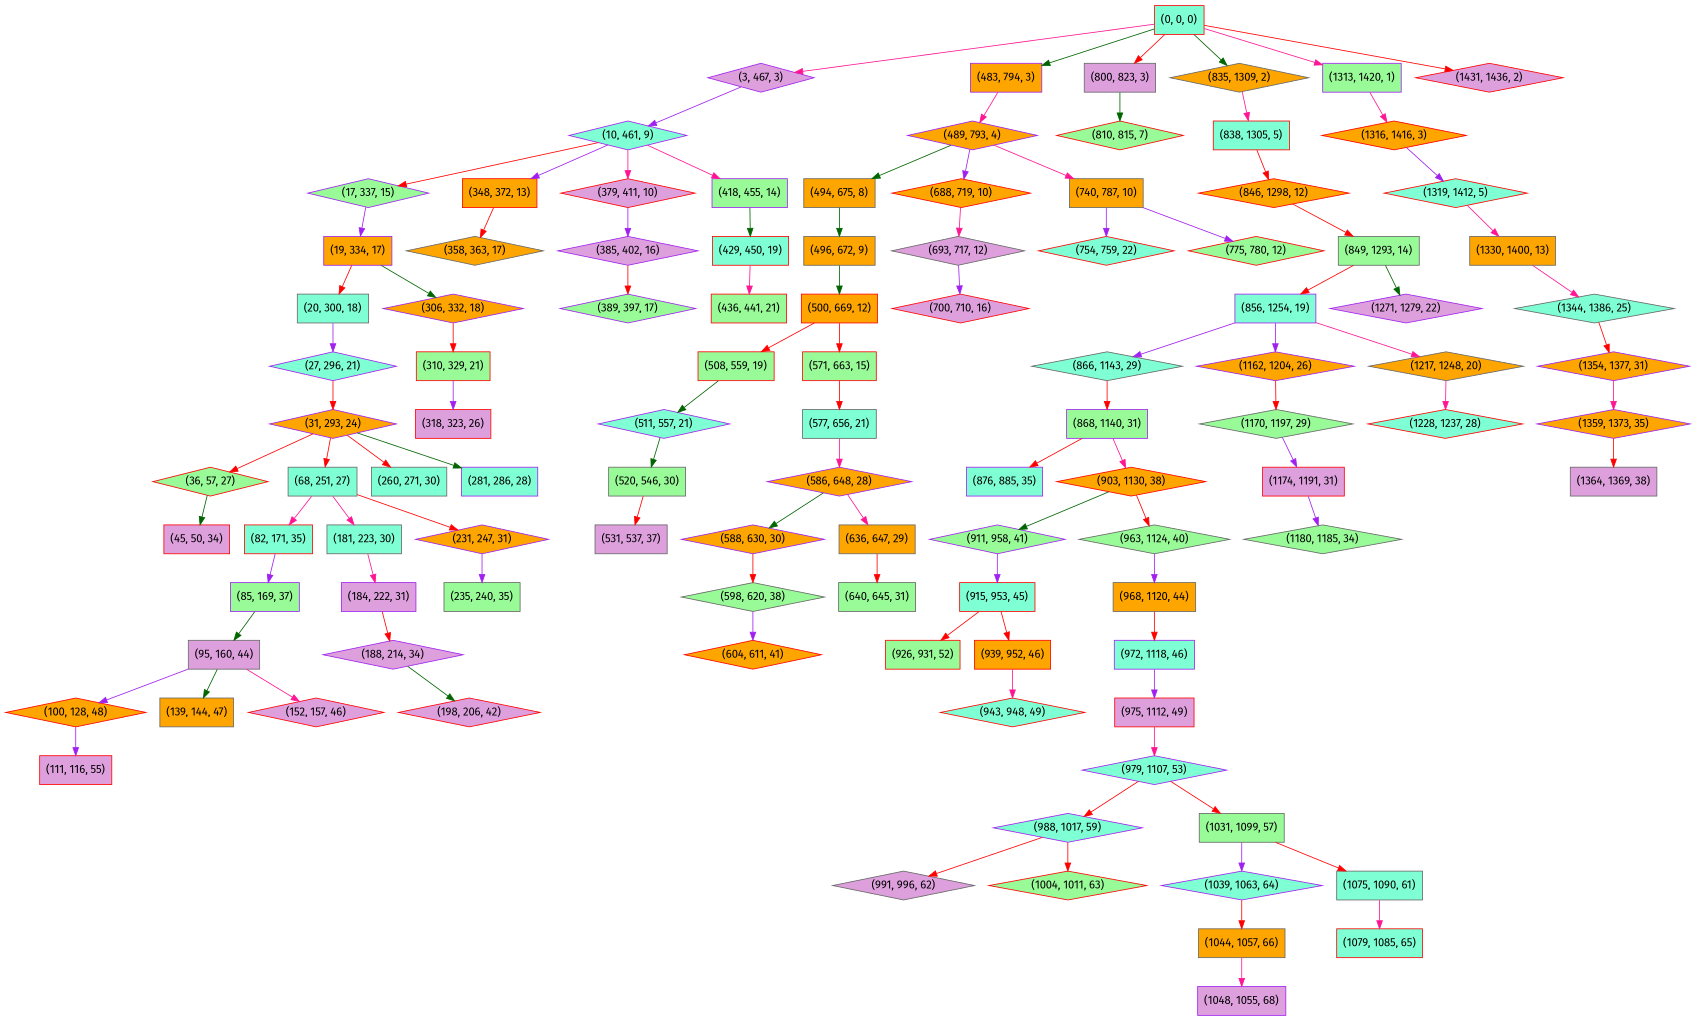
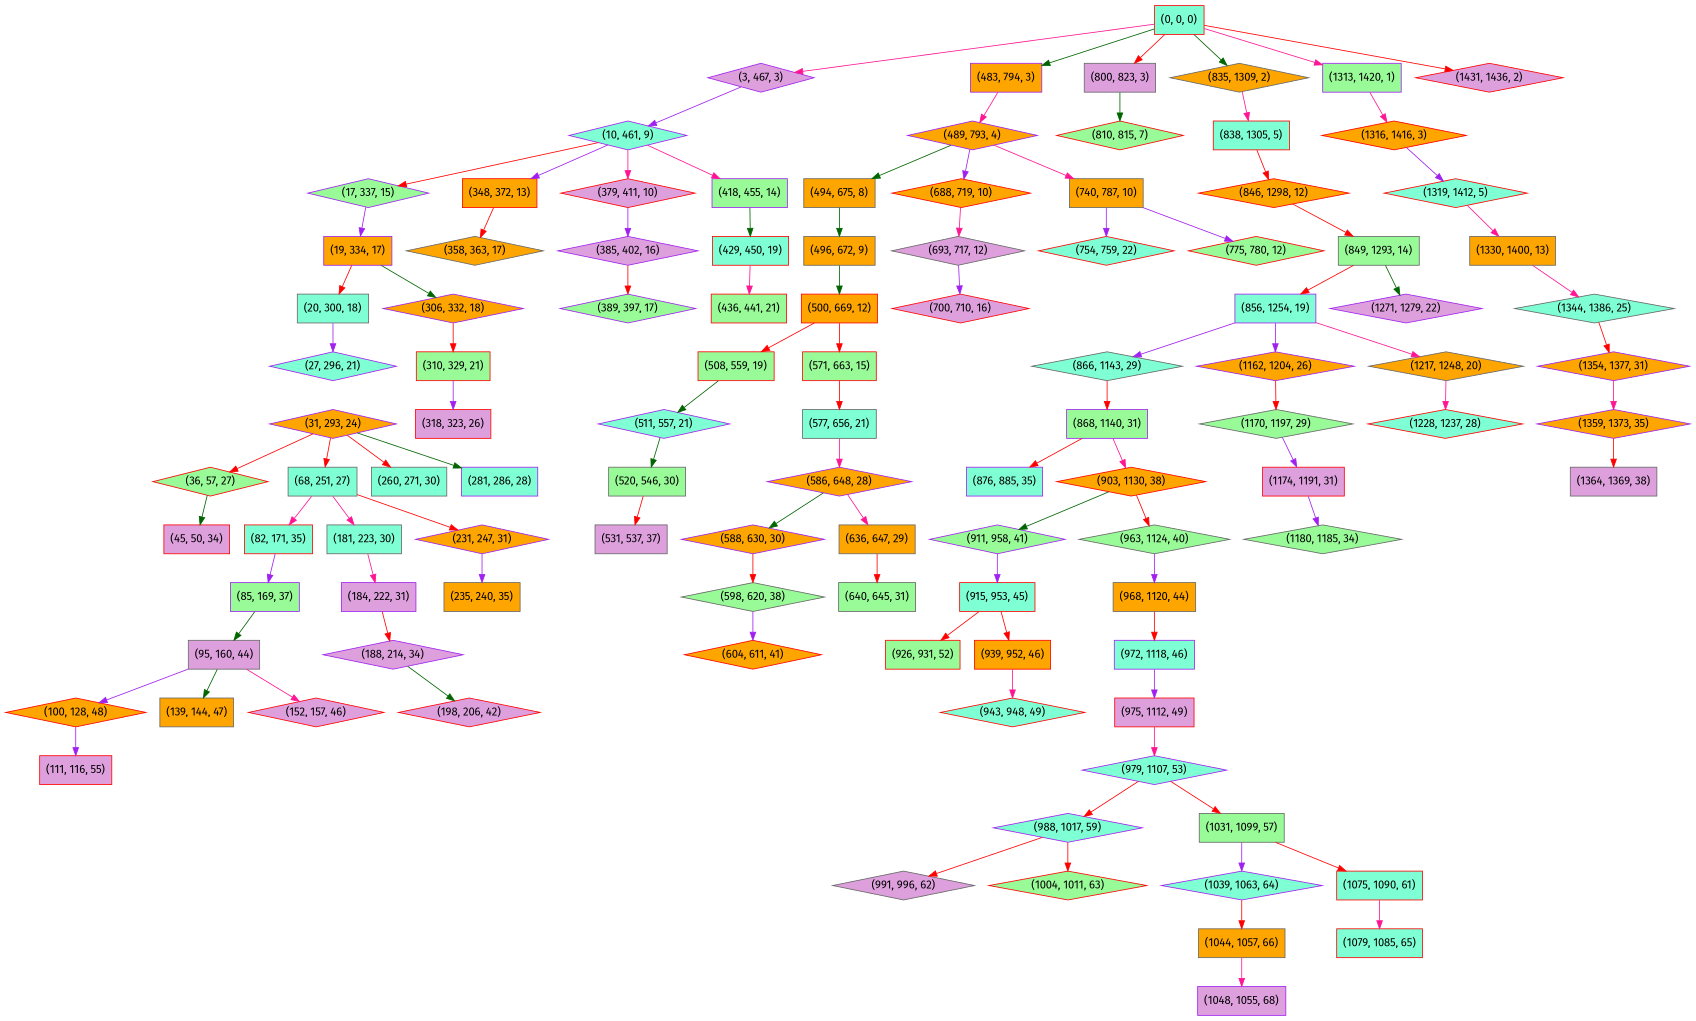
(333, 391) -> none
(482, 597) -> (482, 597)
(1380, 886) -> (1380, 886)
